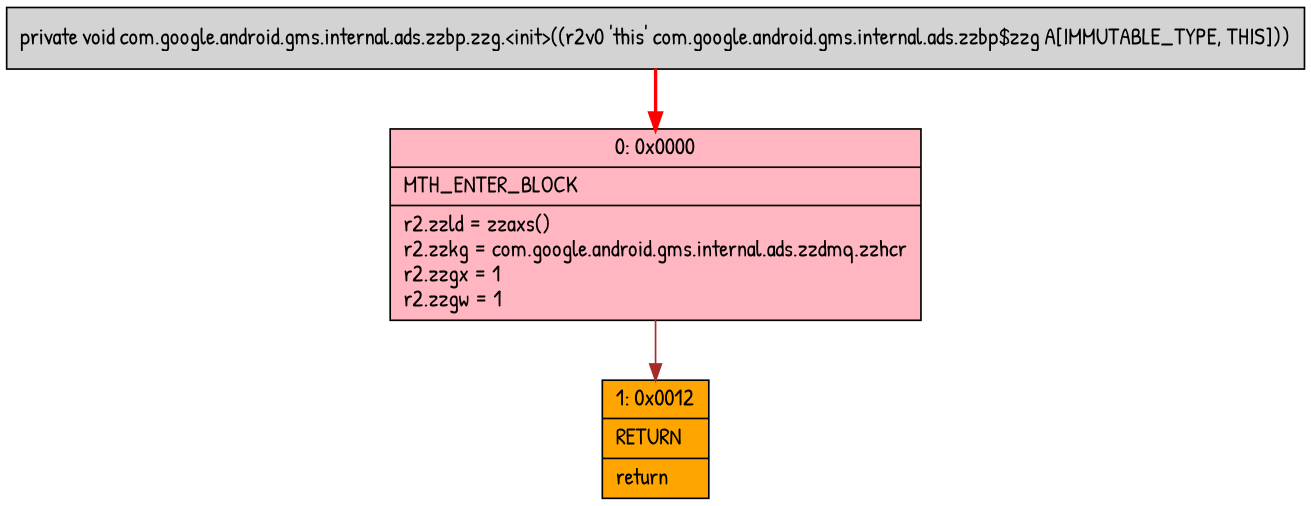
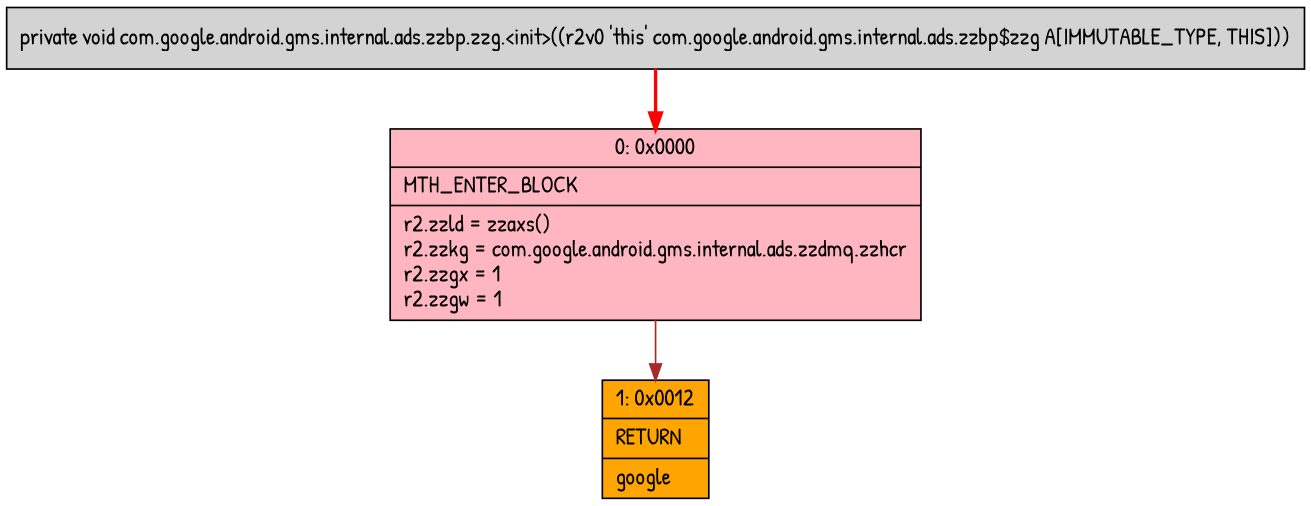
(642, 478) -> (644, 478)
